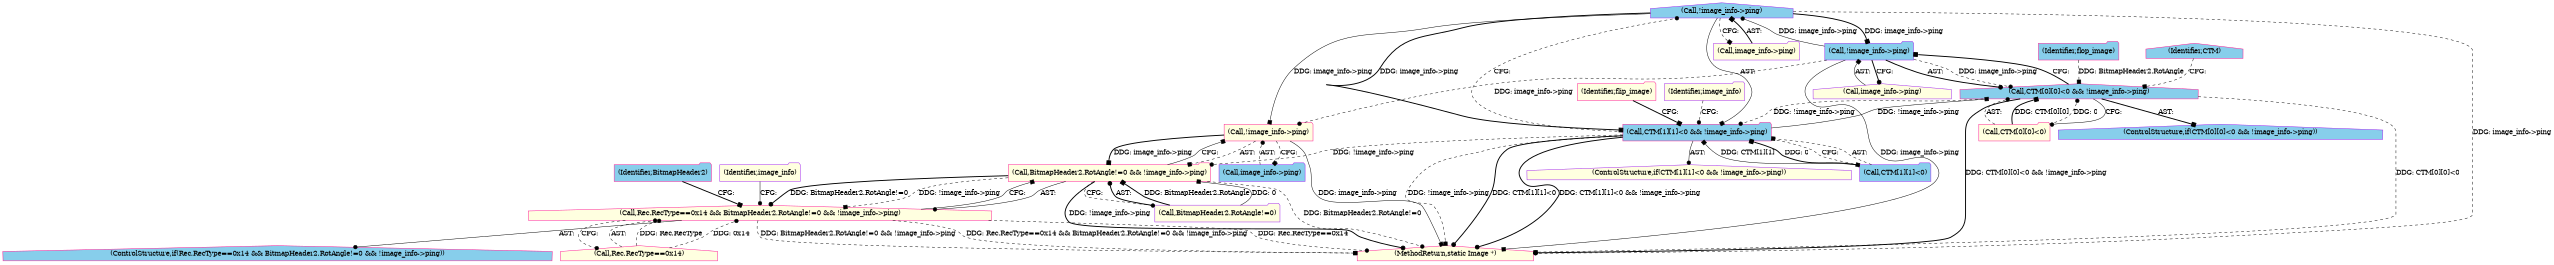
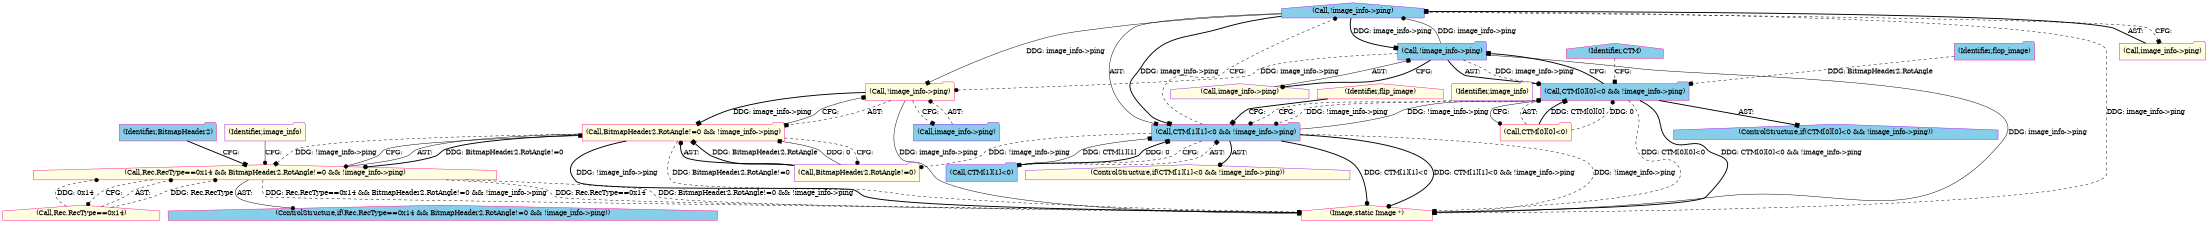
(1617, 92) -> (1380, 92)
(2079, 92) -> (1615, 92)
(1418, 143) -> (1035, 140)
(1690, 151) -> (1231, 154)
(1445, 254) -> (1367, 214)
